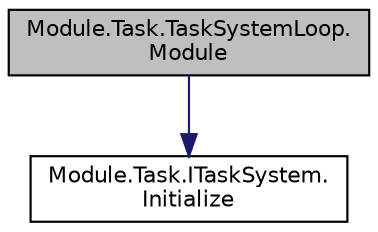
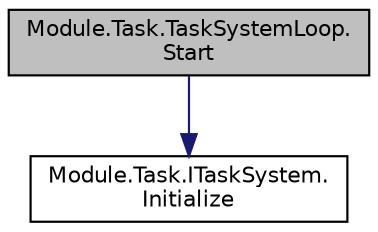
(189, 43) -> (189, 43)
